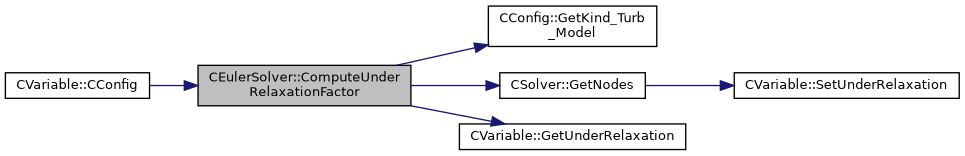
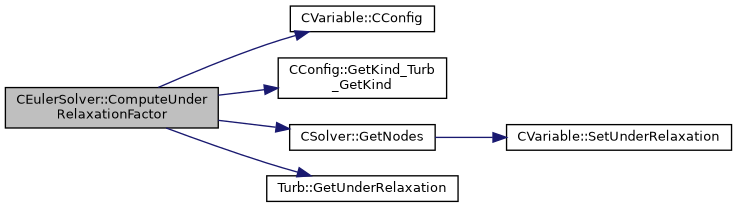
(573, 26) -> (362, 78)
(167, 86) -> (226, 59)
(573, 137) -> (362, 189)
